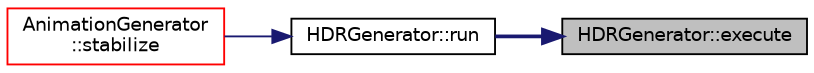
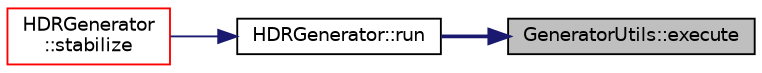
(116, 36) -> (89, 36)
(685, 36) -> (631, 36)
